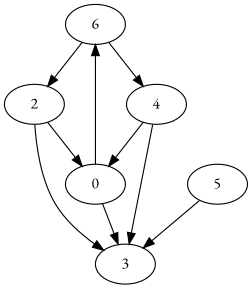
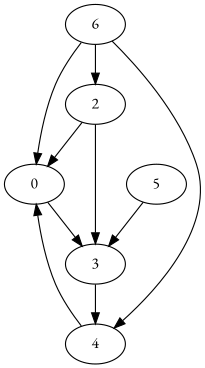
(95, 110) -> (52, 95)
(142, 179) -> (95, 299)
